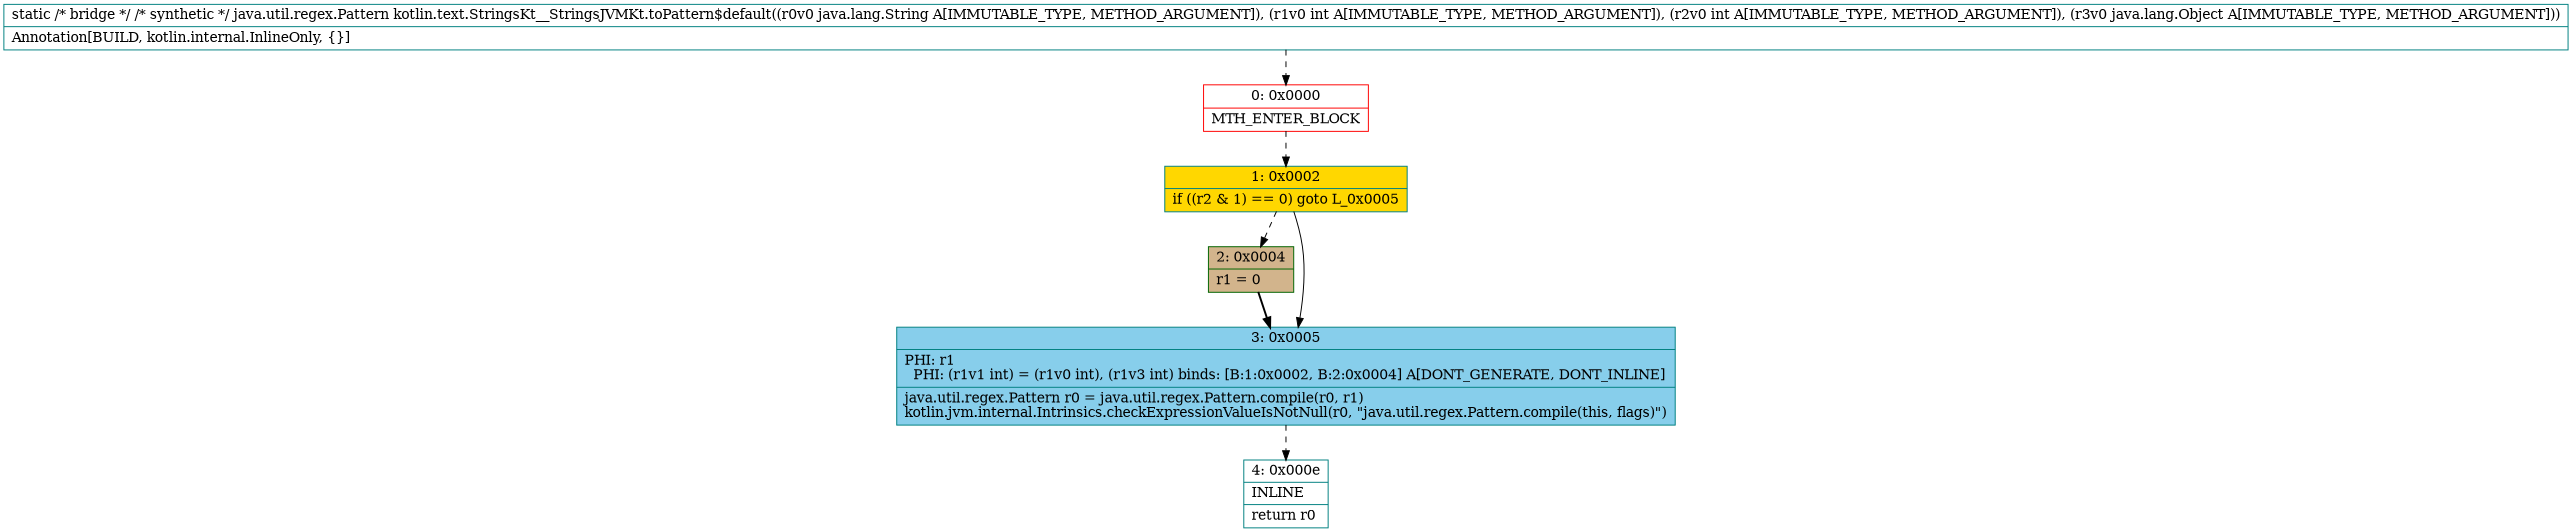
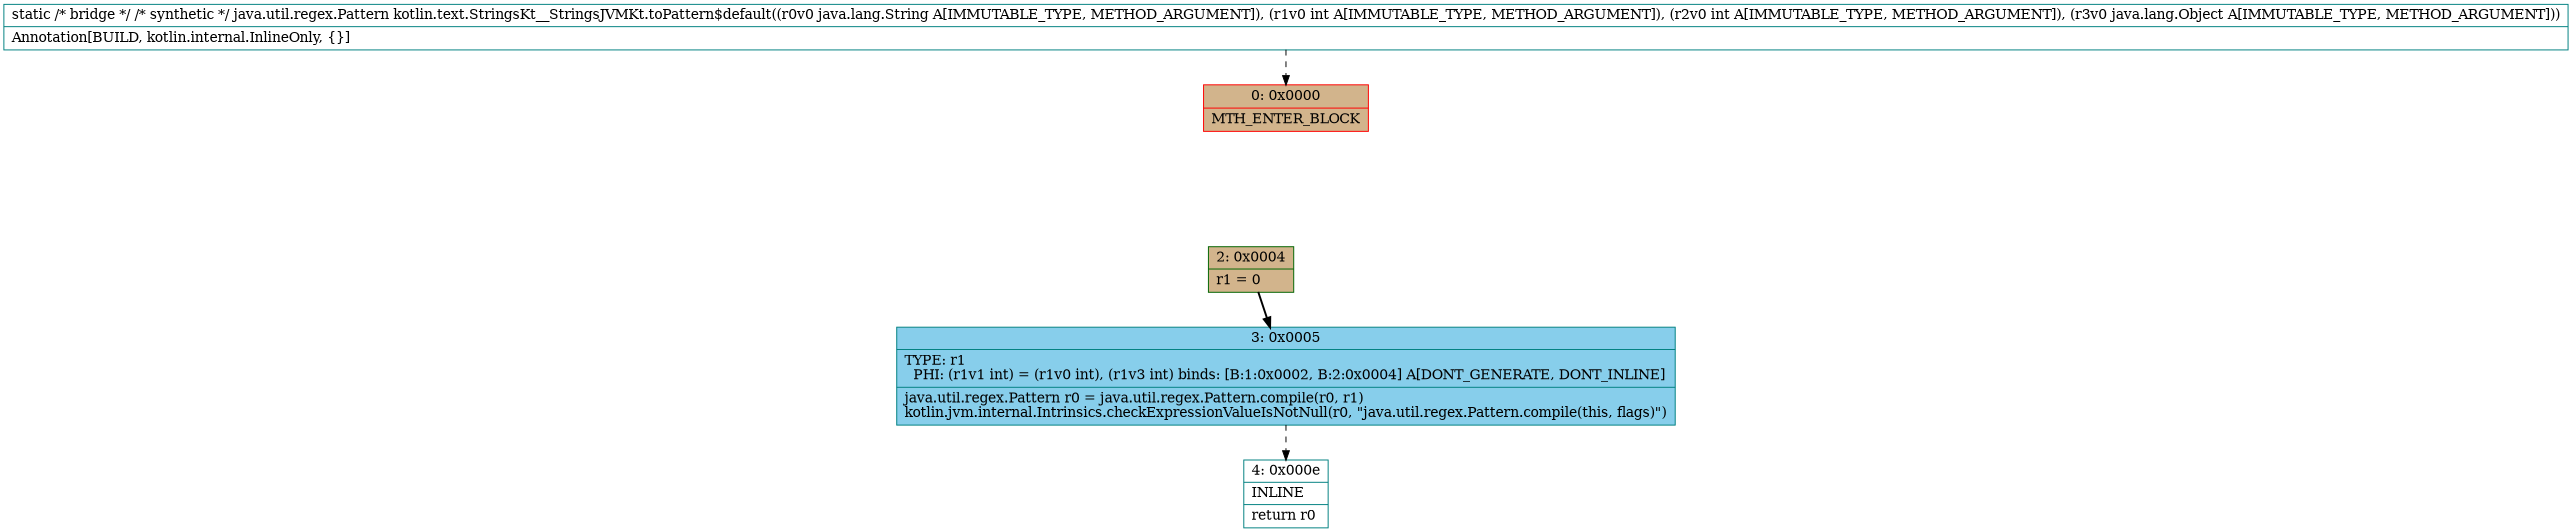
(1286, 108) -> (1286, 108)
(1286, 189) -> none
(932, 361) -> (937, 361)
